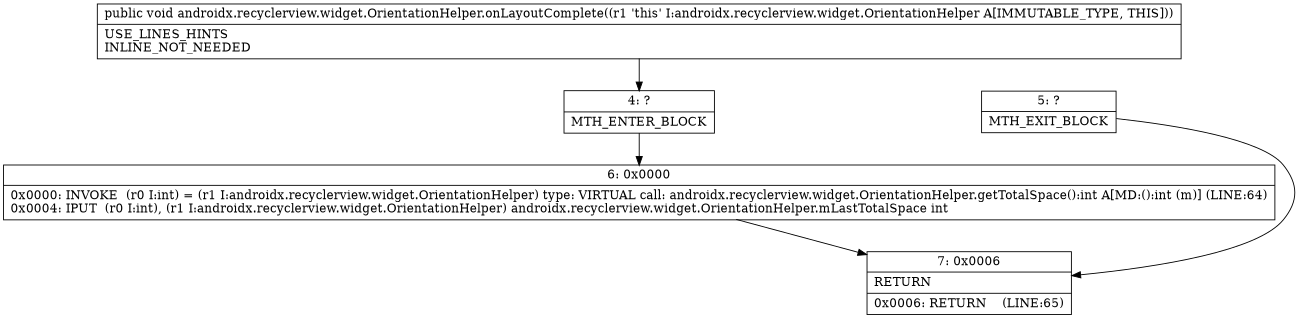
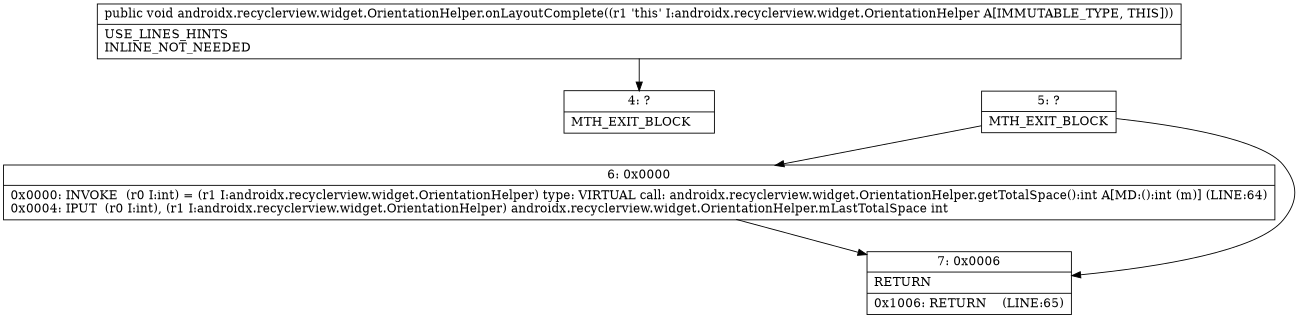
(639, 122) -> (631, 122)
(639, 145) -> (883, 145)
(969, 303) -> (969, 303)
